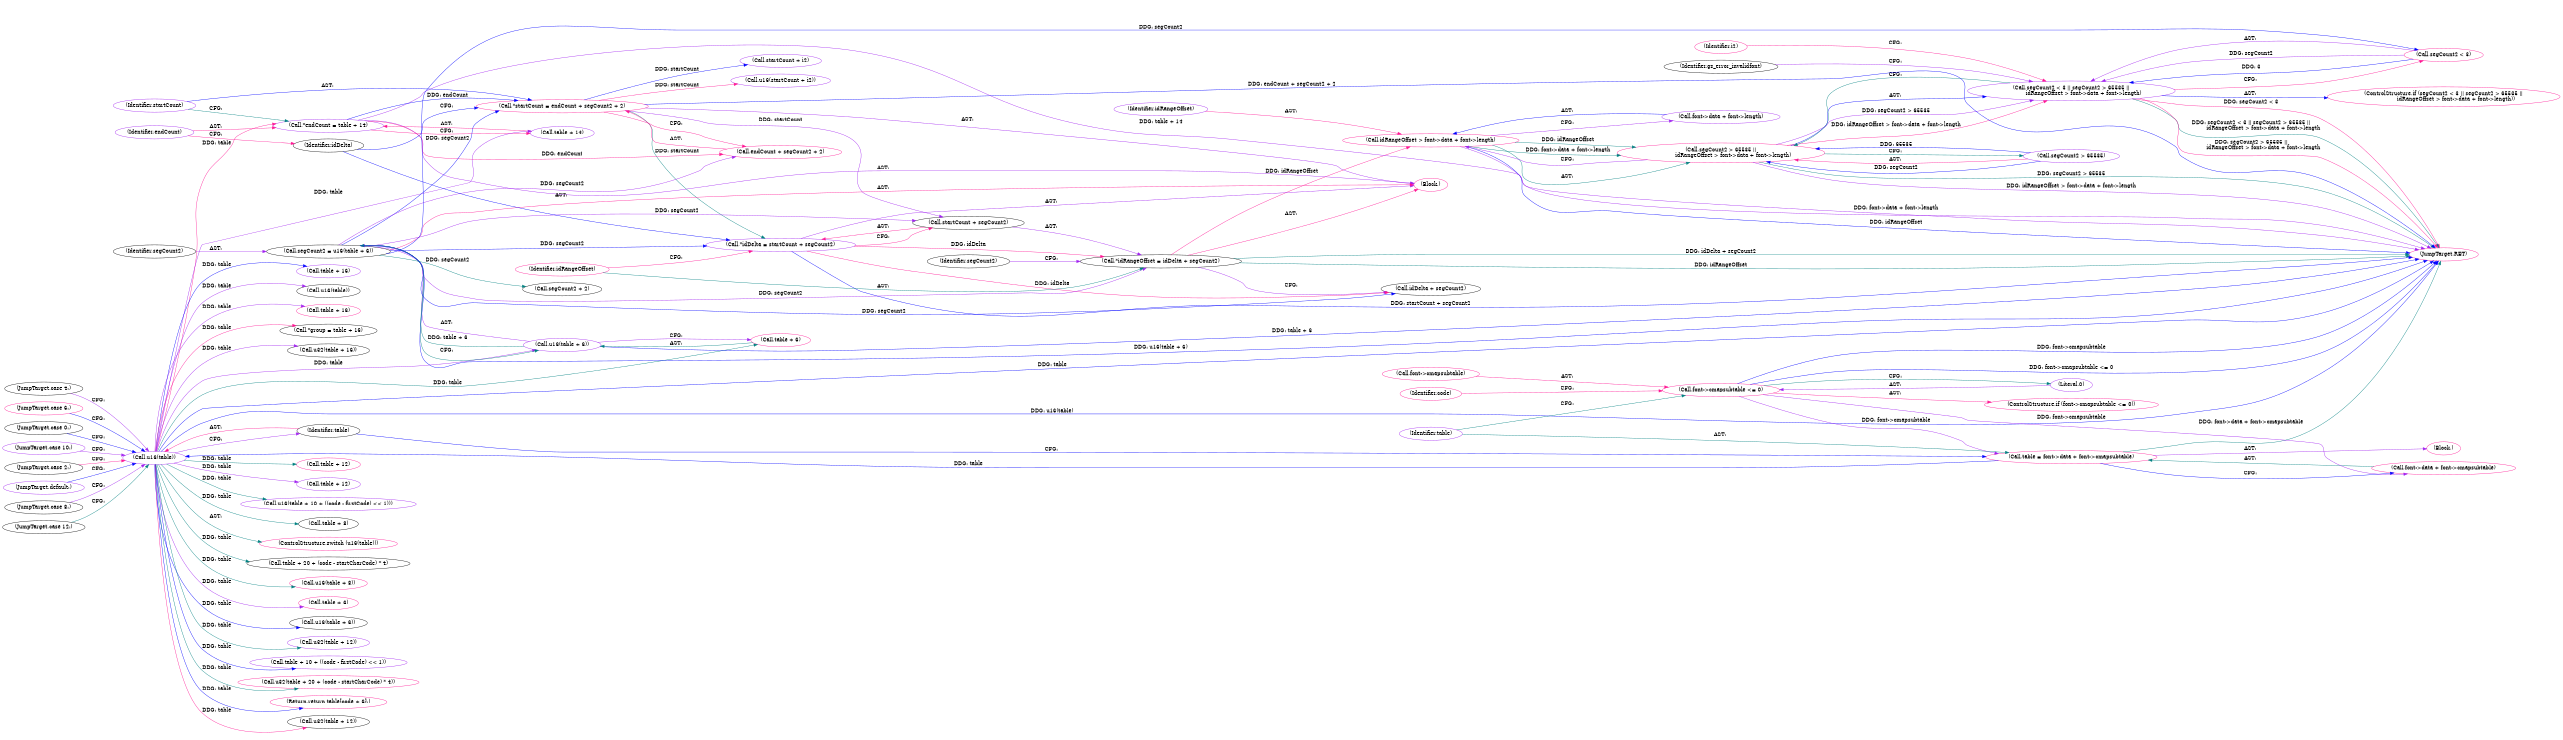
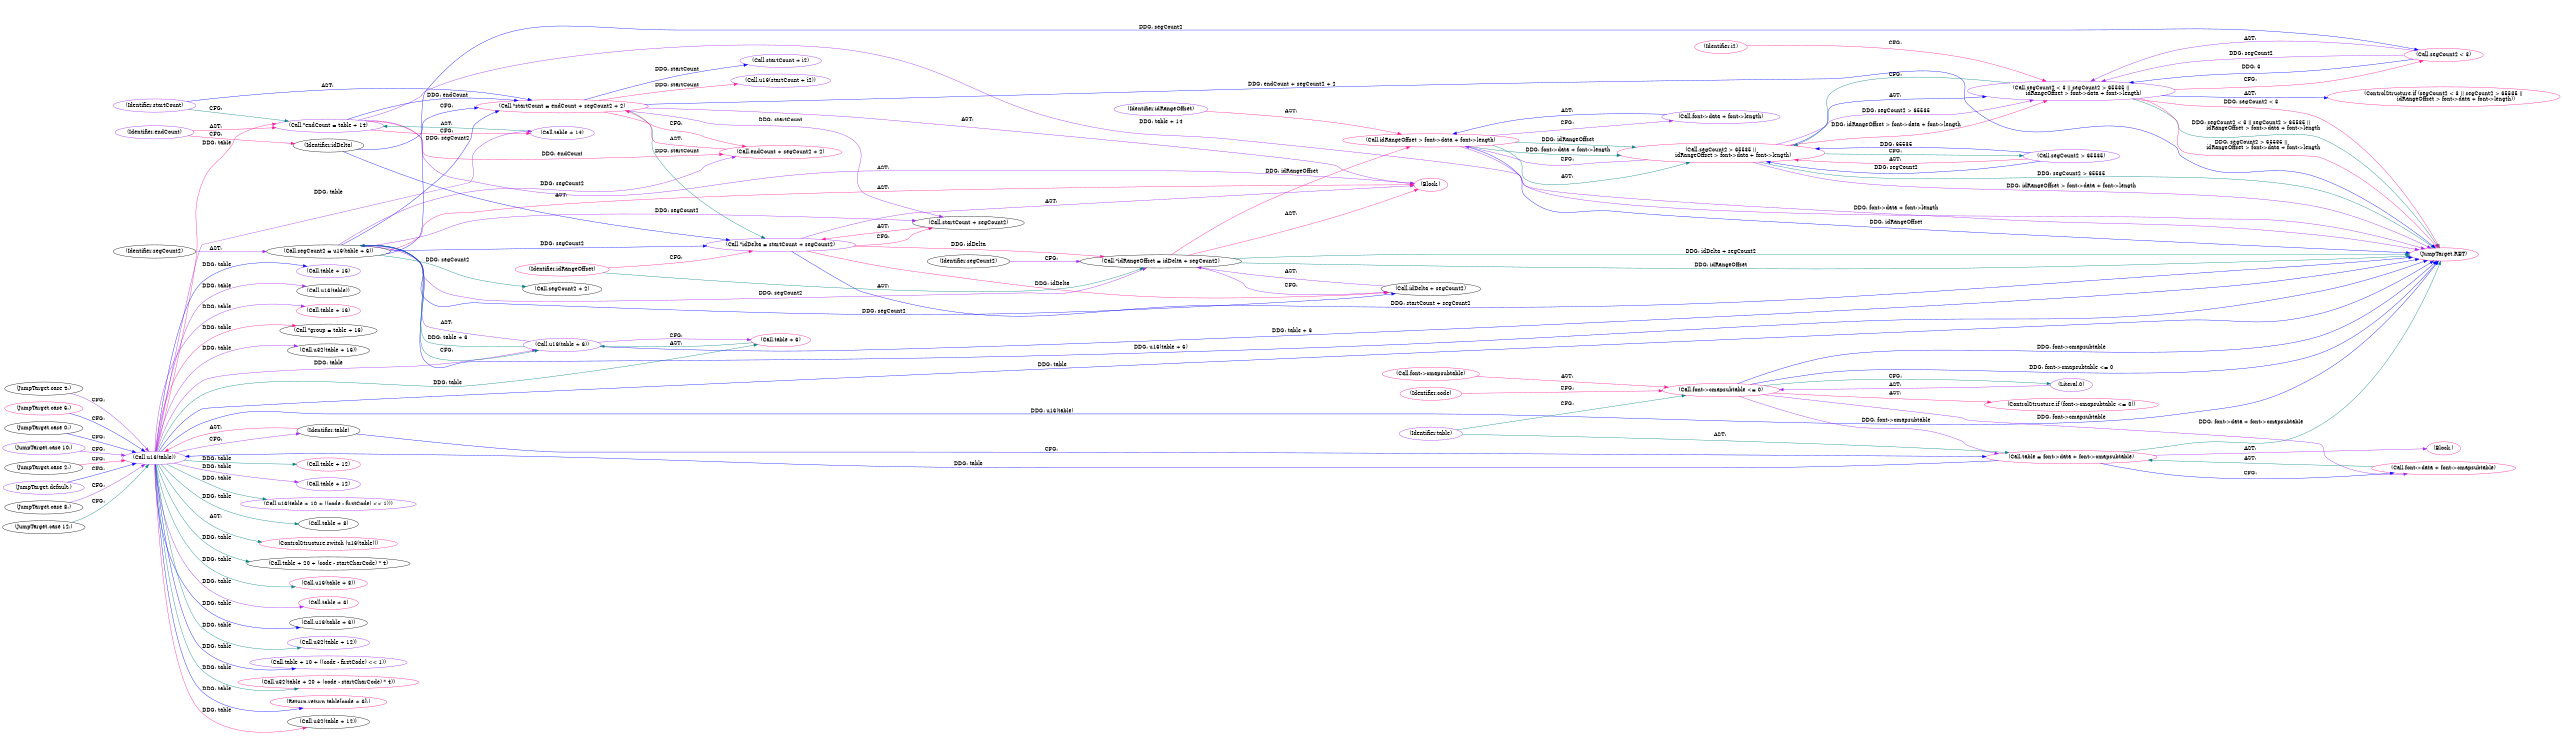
(1721, 67) -> none
(459, 128) -> (459, 128)
(1076, 237) -> (1293, 279)
